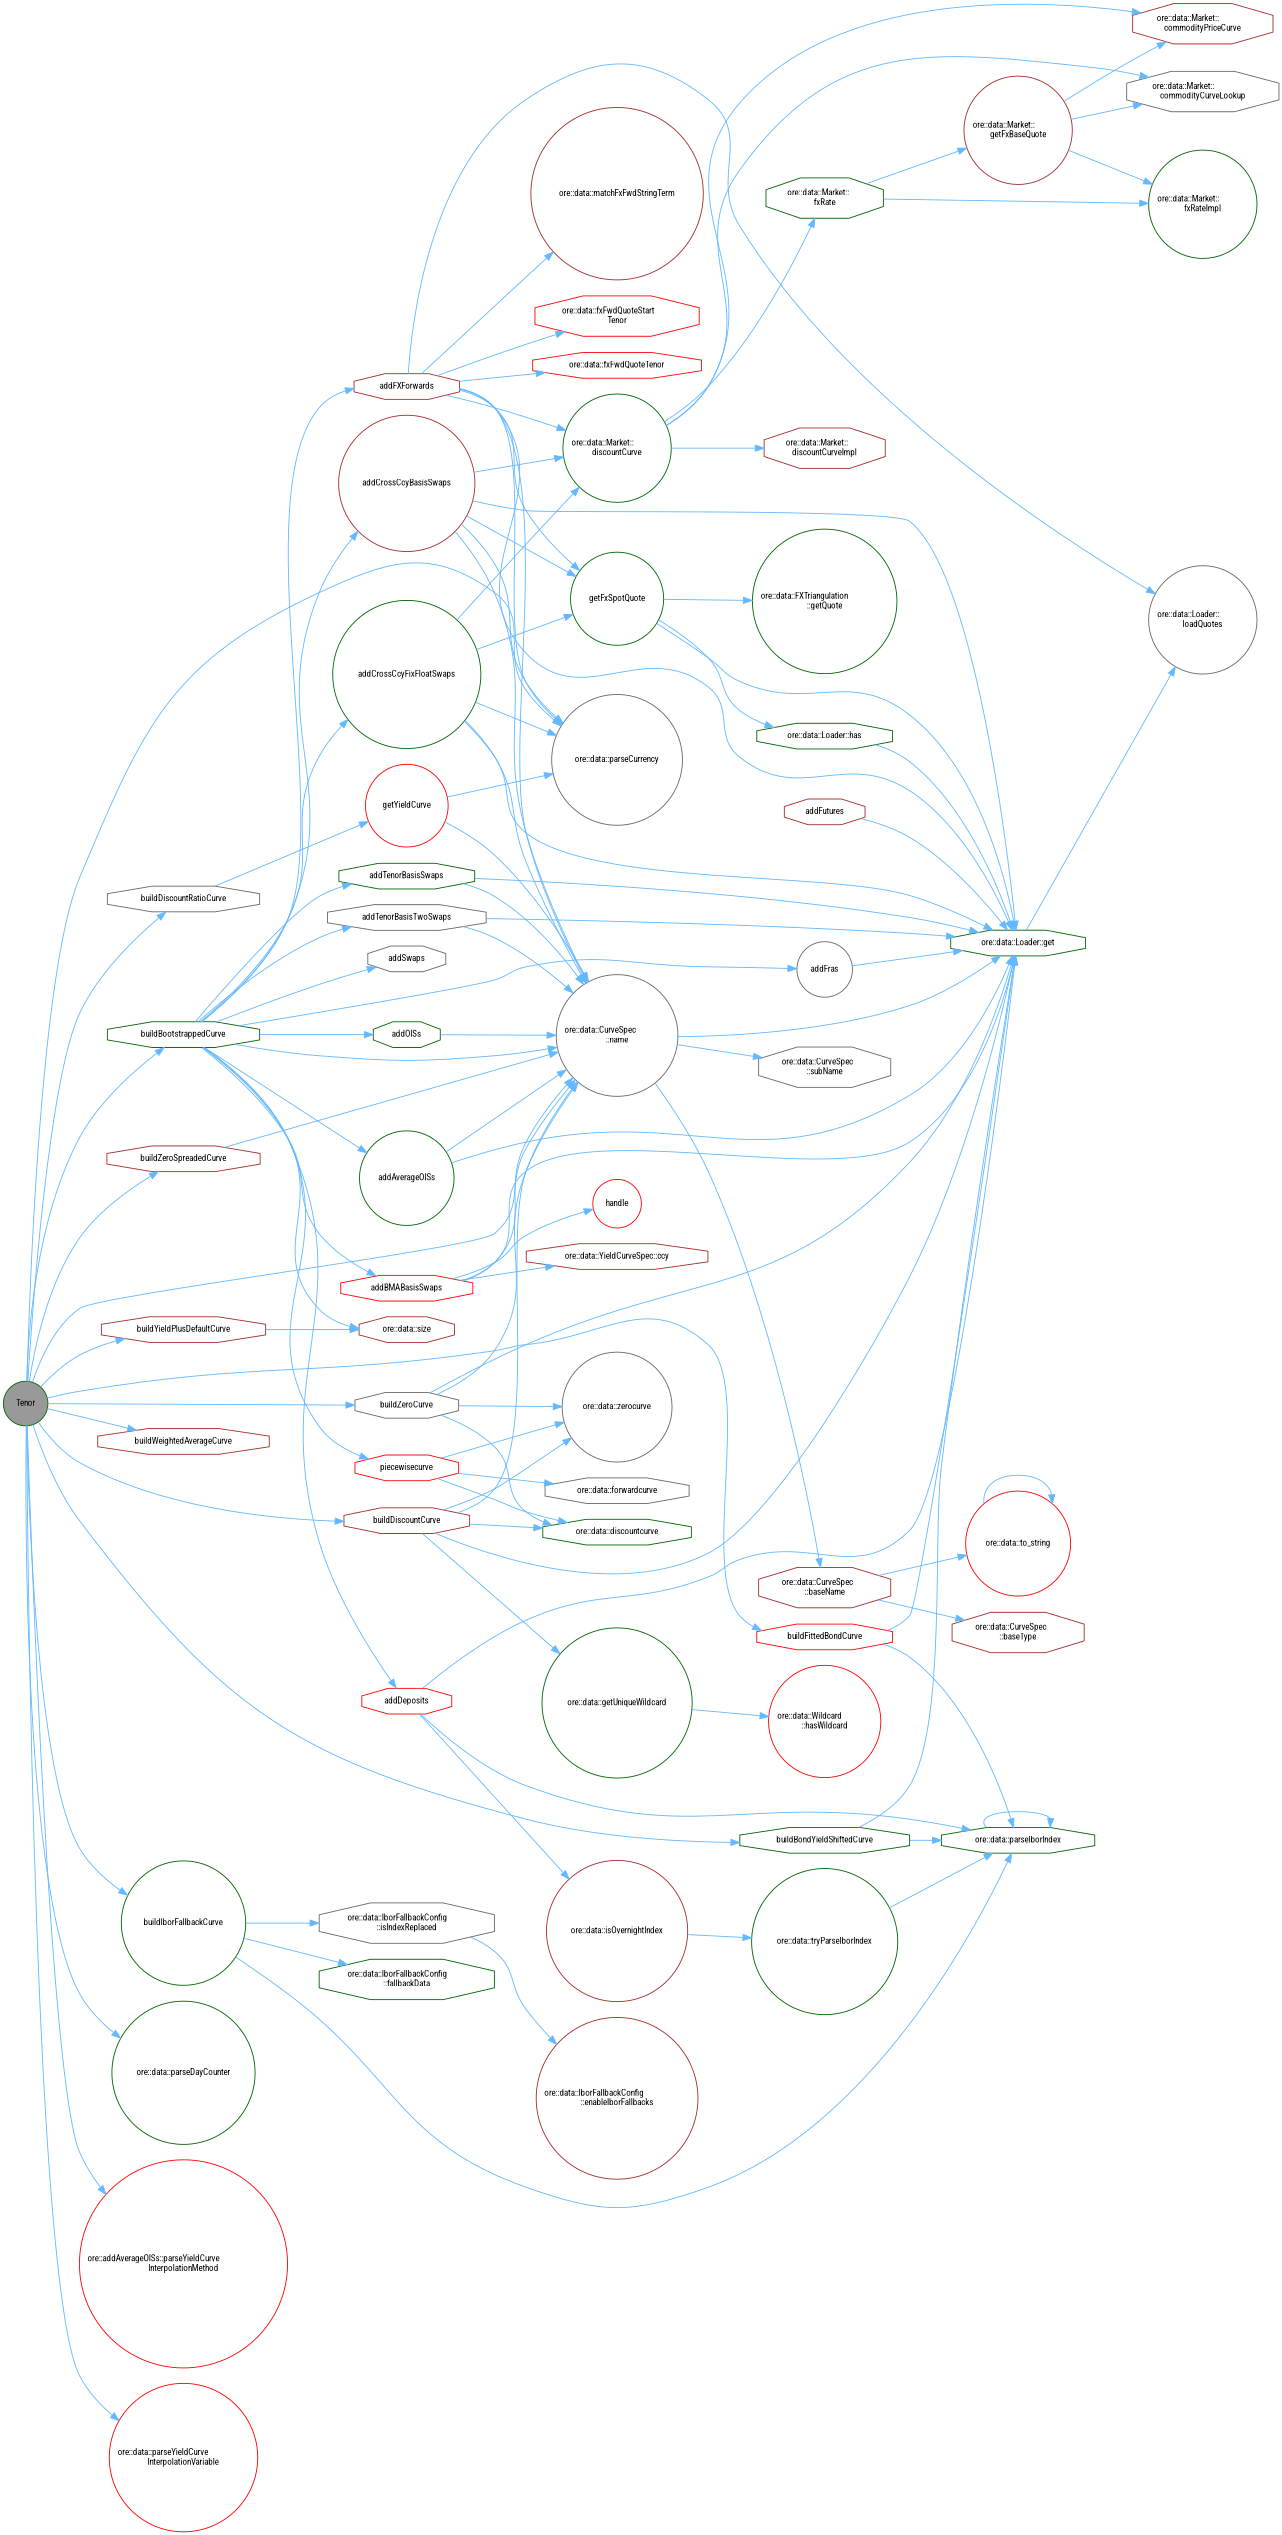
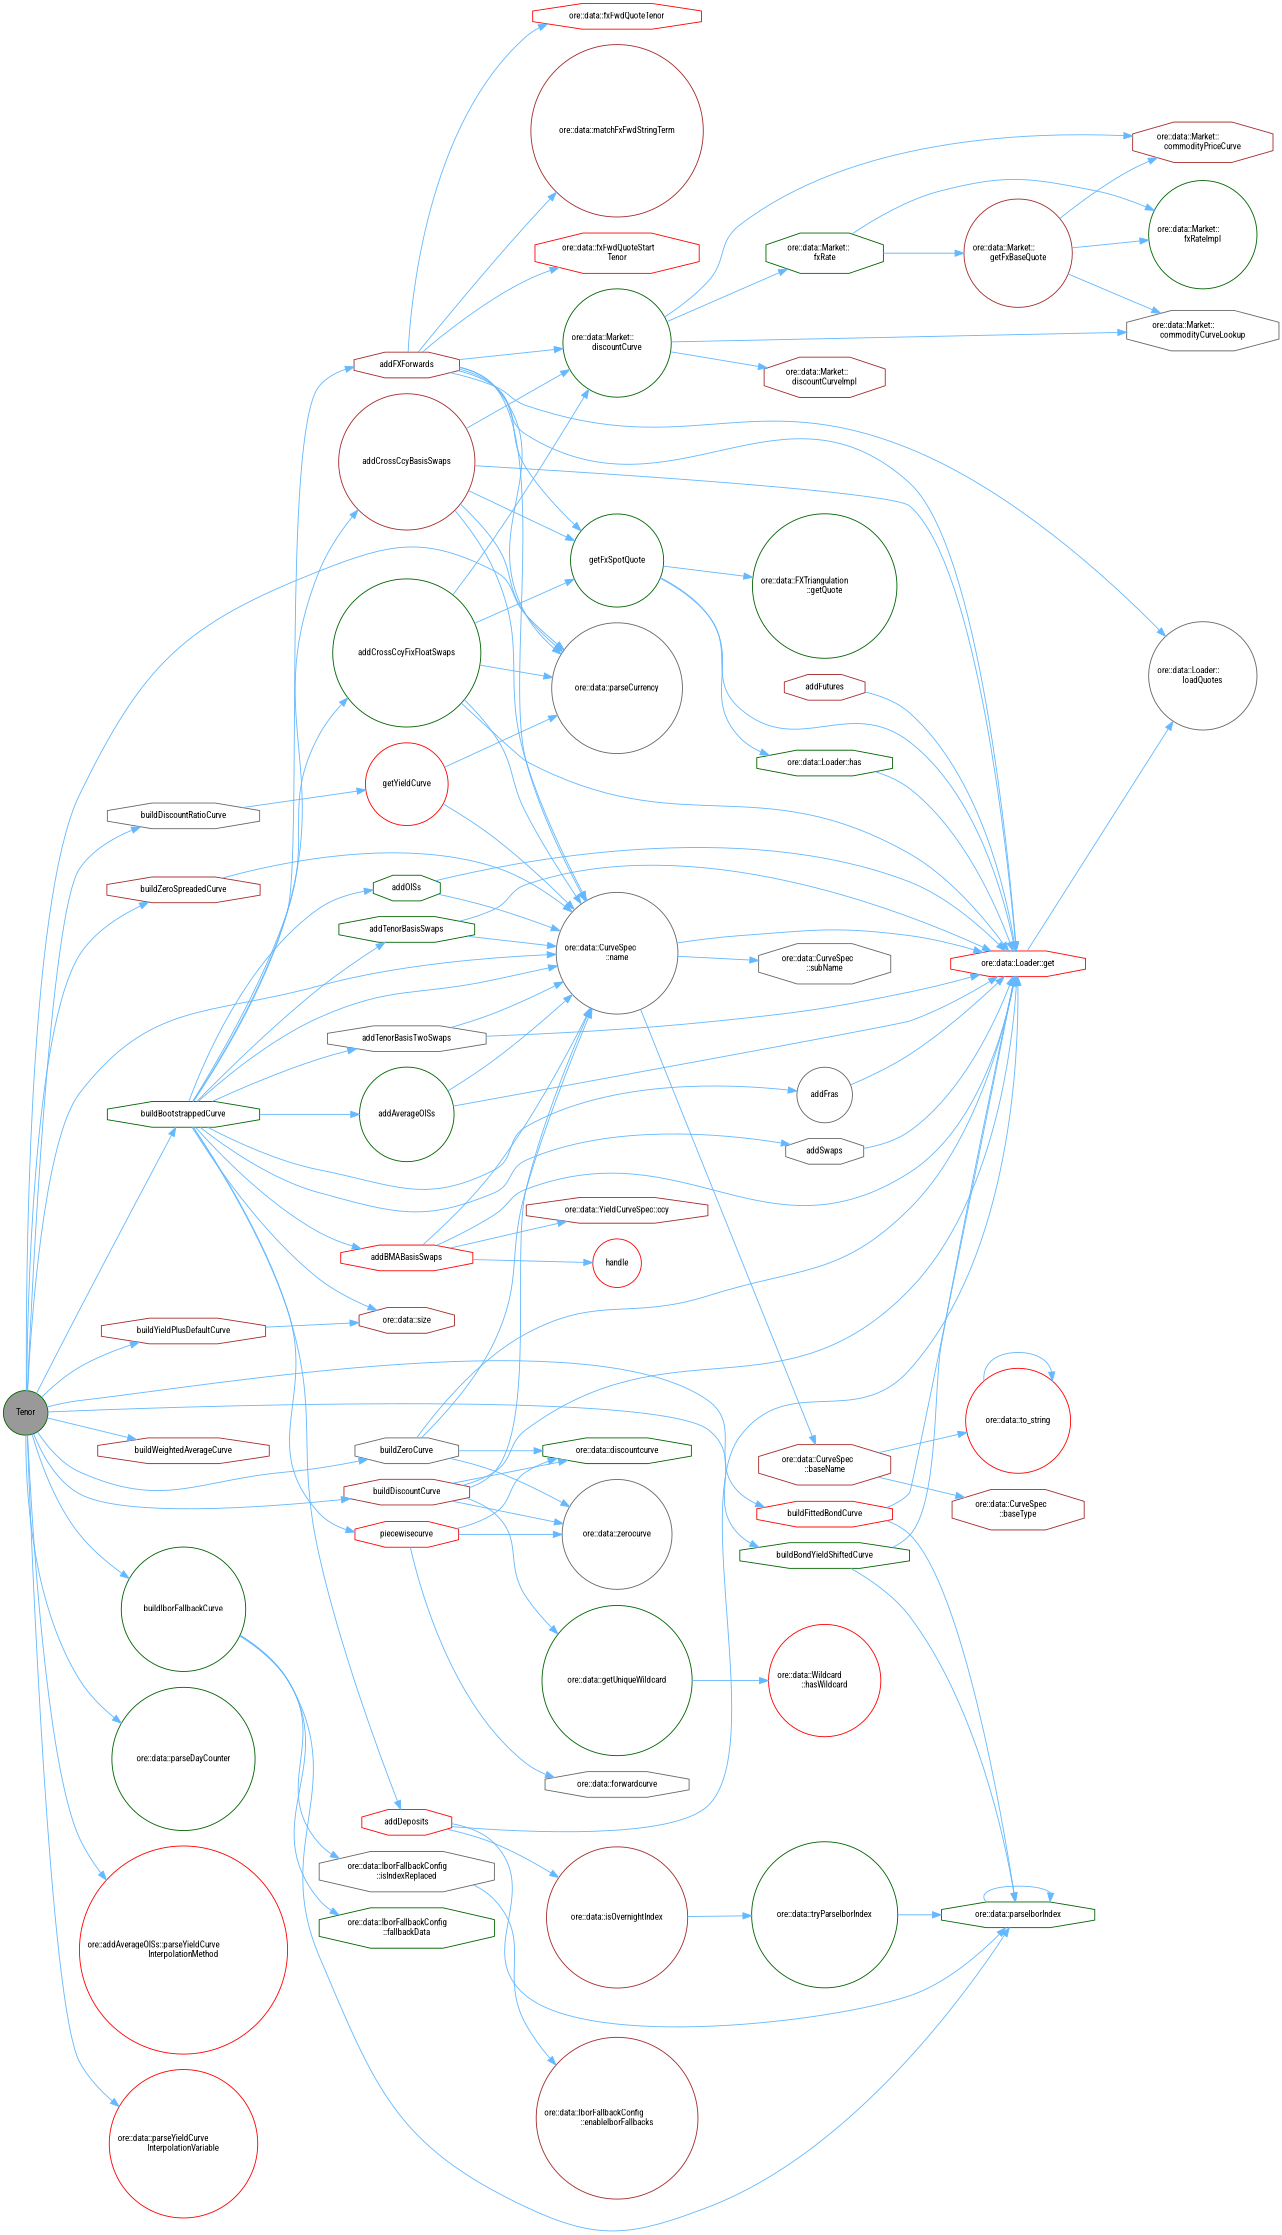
none -> (728, 849)
(1018, 943) -> (1018, 964)
none -> (955, 1085)
